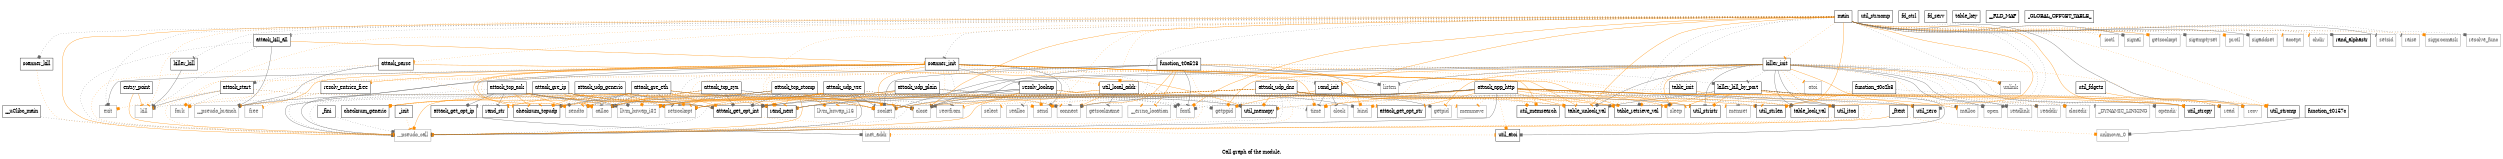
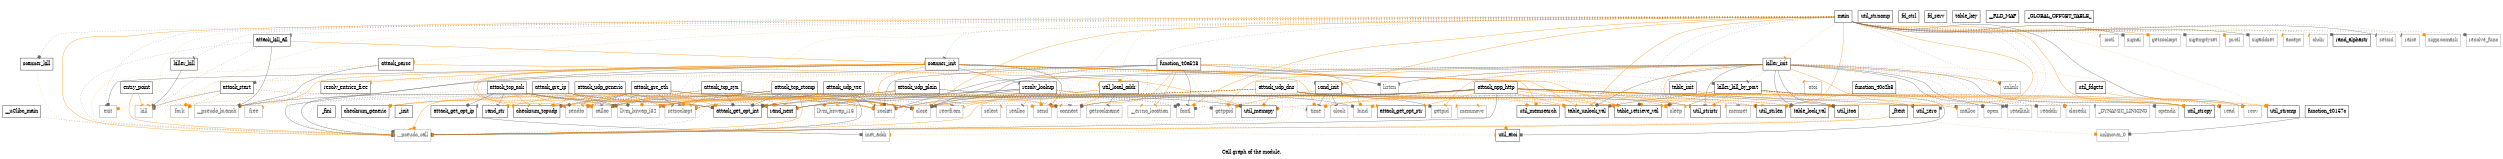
(1542, 70) -> (1542, 70)
(1276, 88) -> (1276, 88)
(1087, 96) -> (1087, 96)
